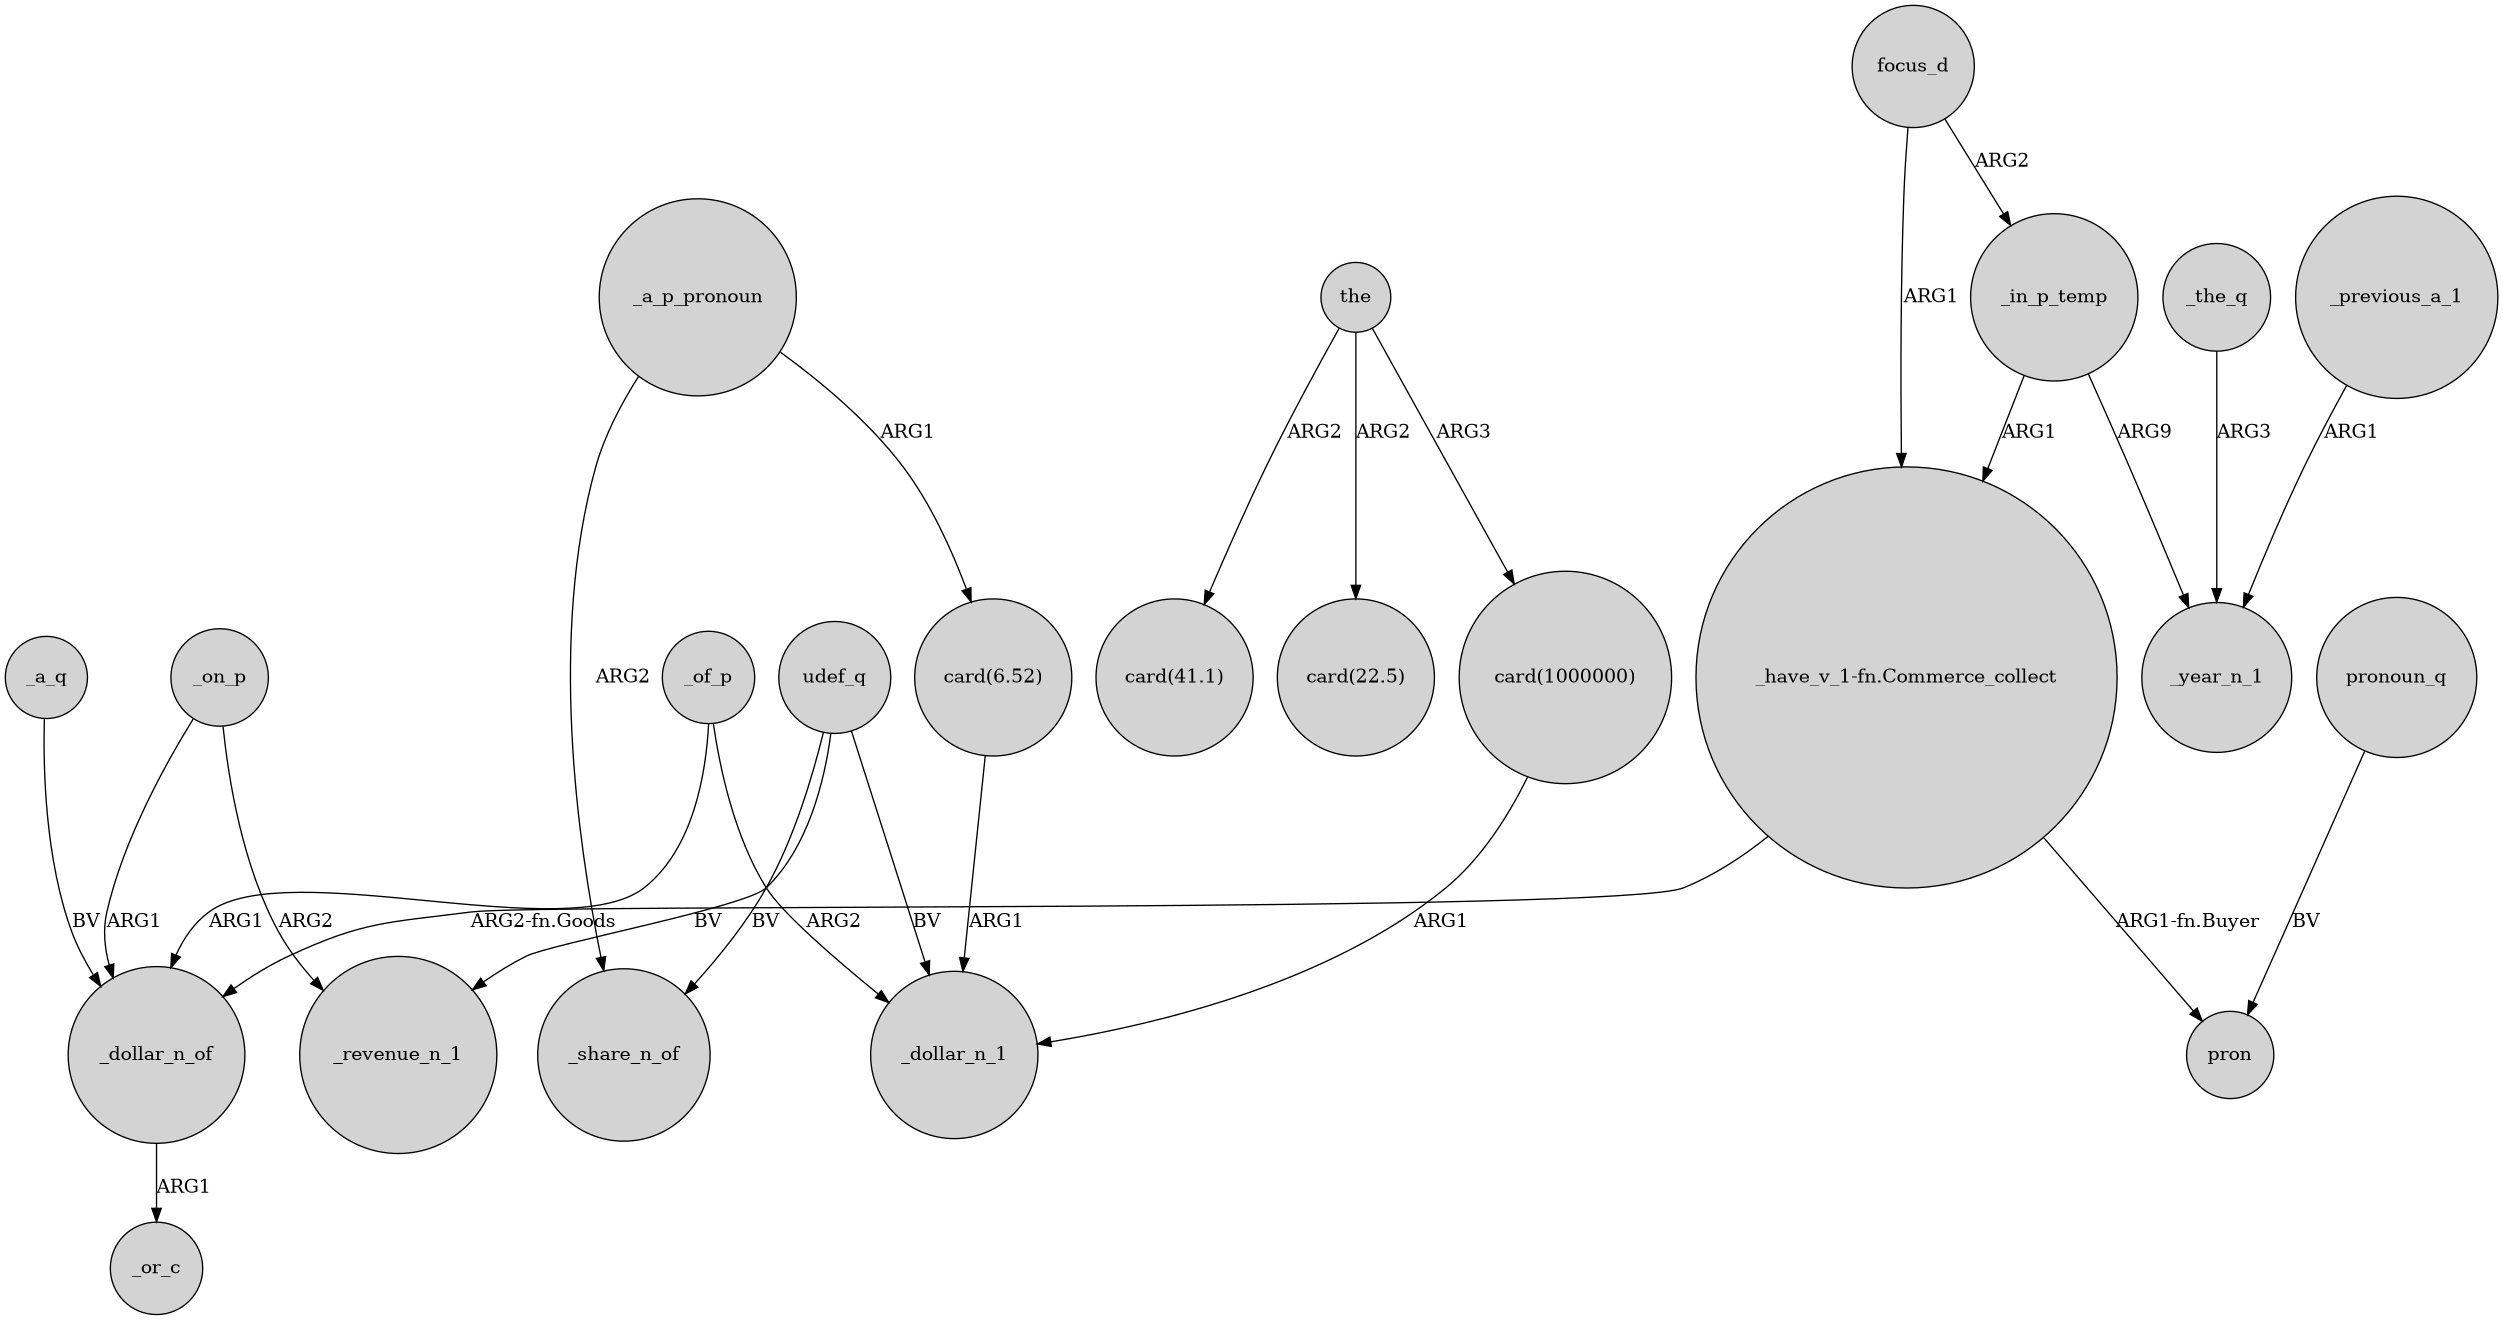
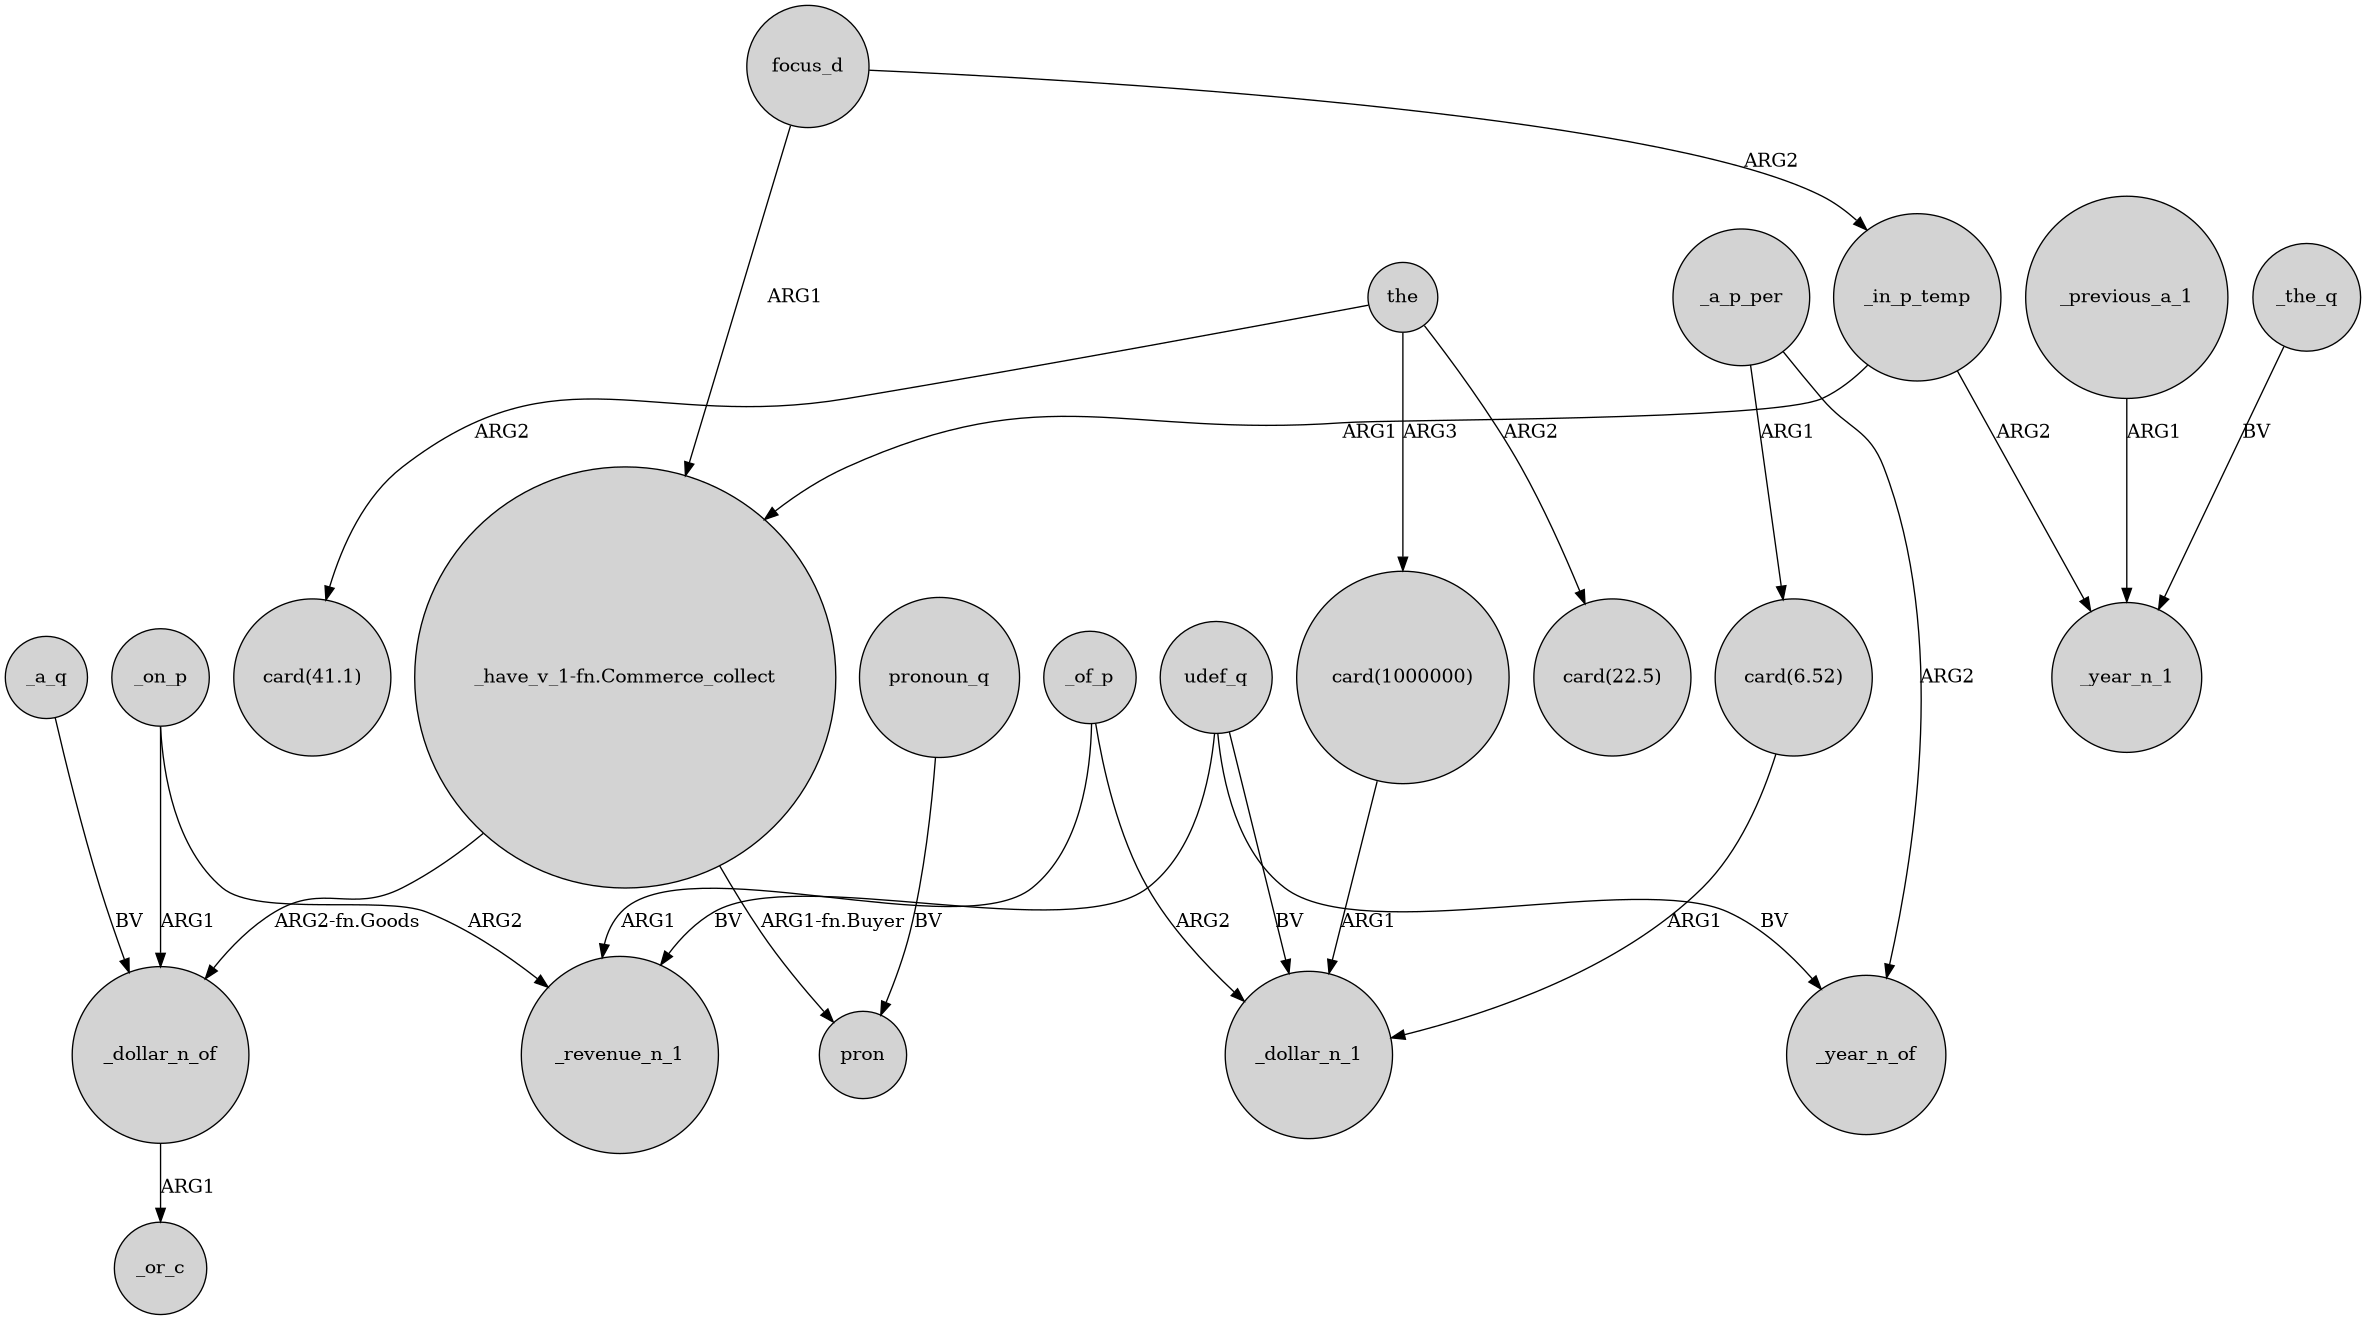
(698, 297) -> (1741, 297)
(2145, 433) -> (2024, 433)
(2244, 433) -> (2256, 433)
(456, 903) -> (1007, 898)
(624, 1055) -> (1866, 1055)
